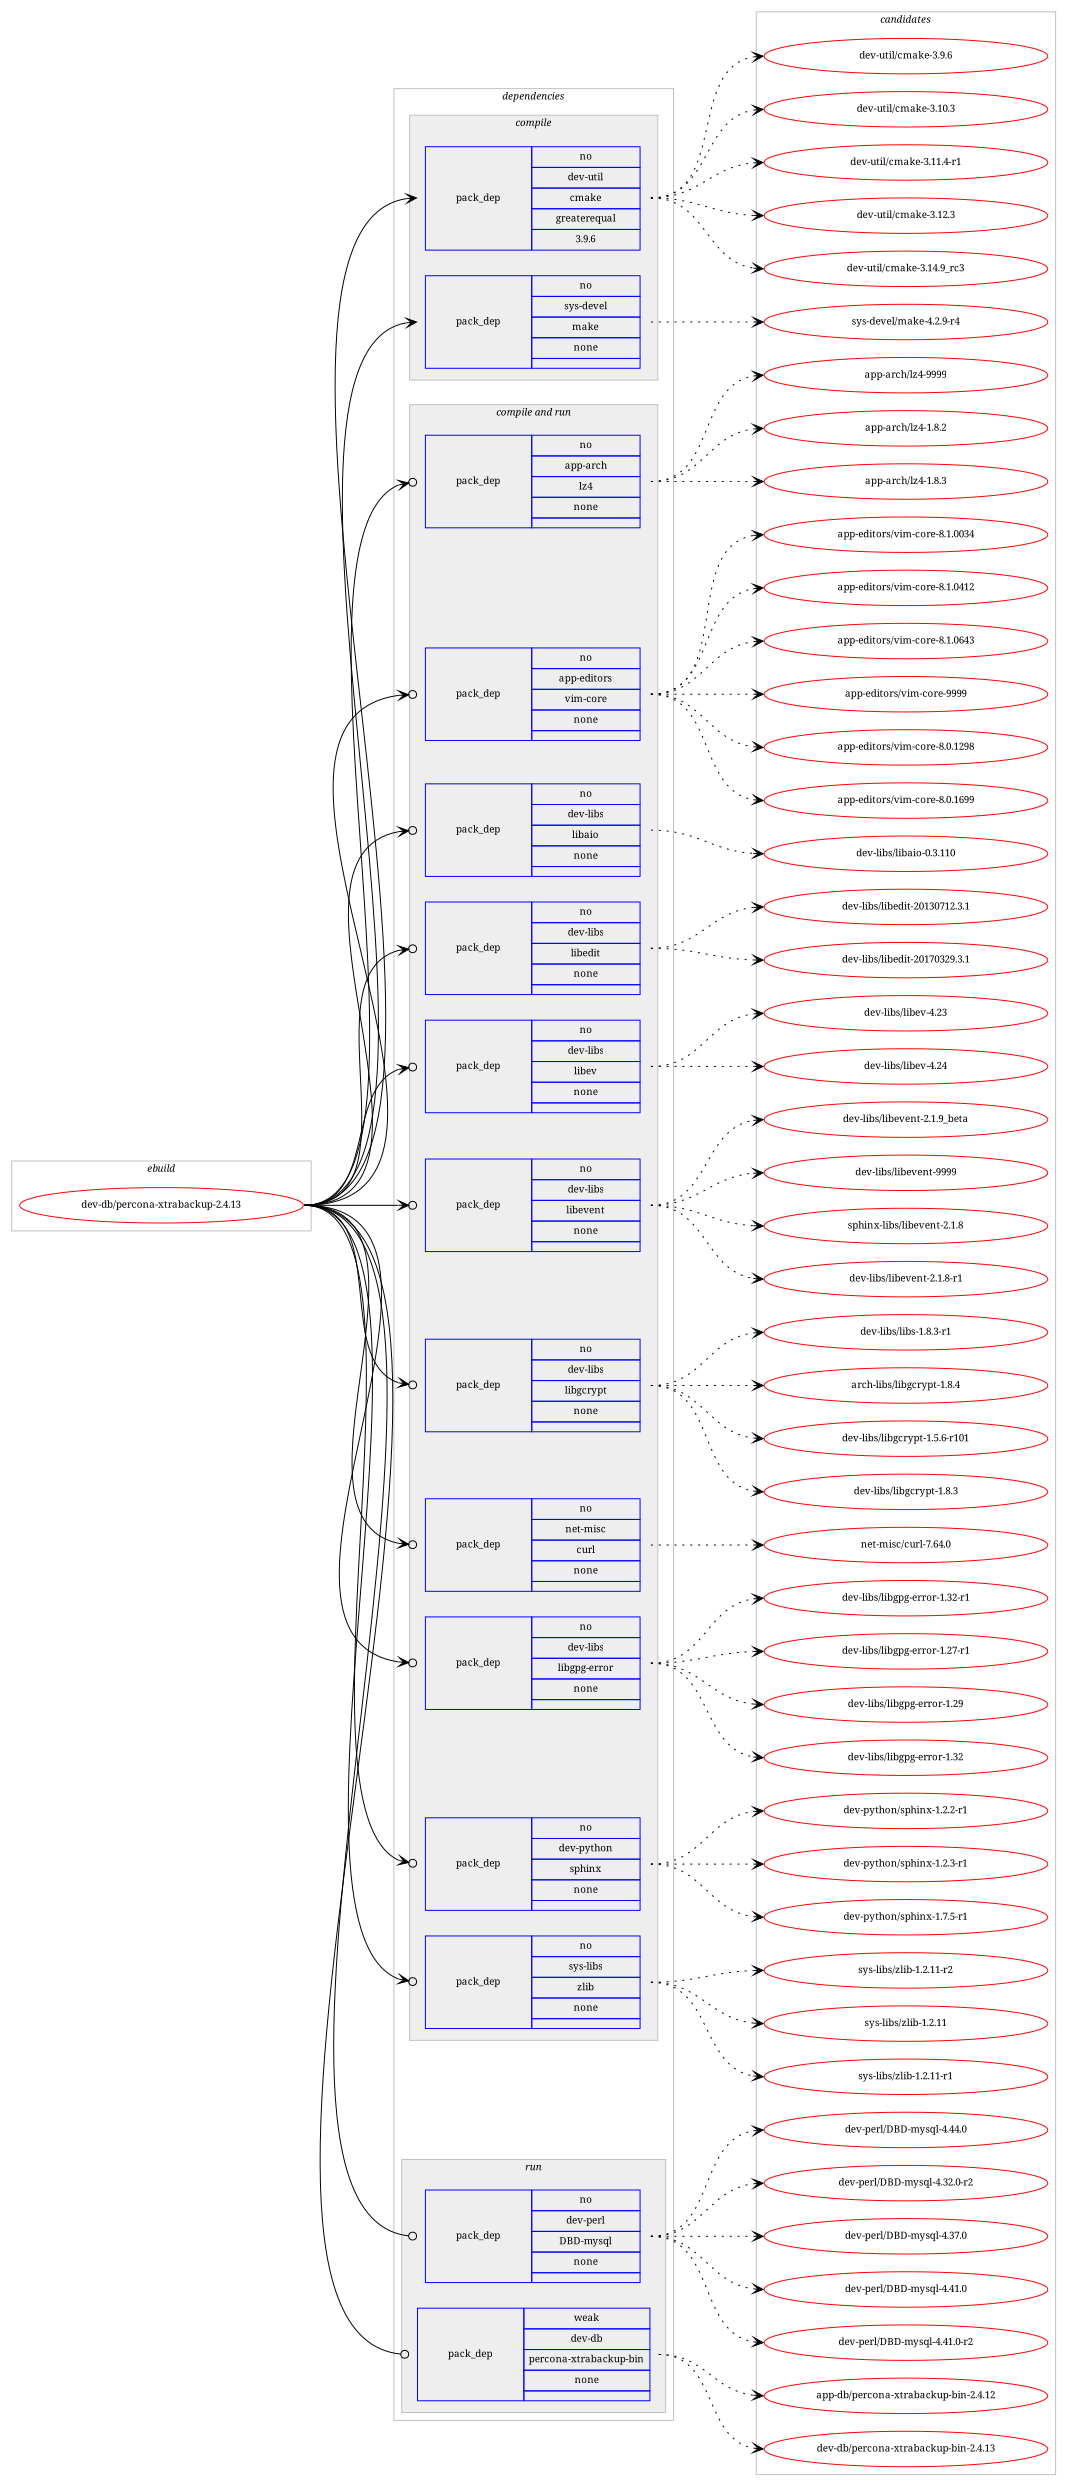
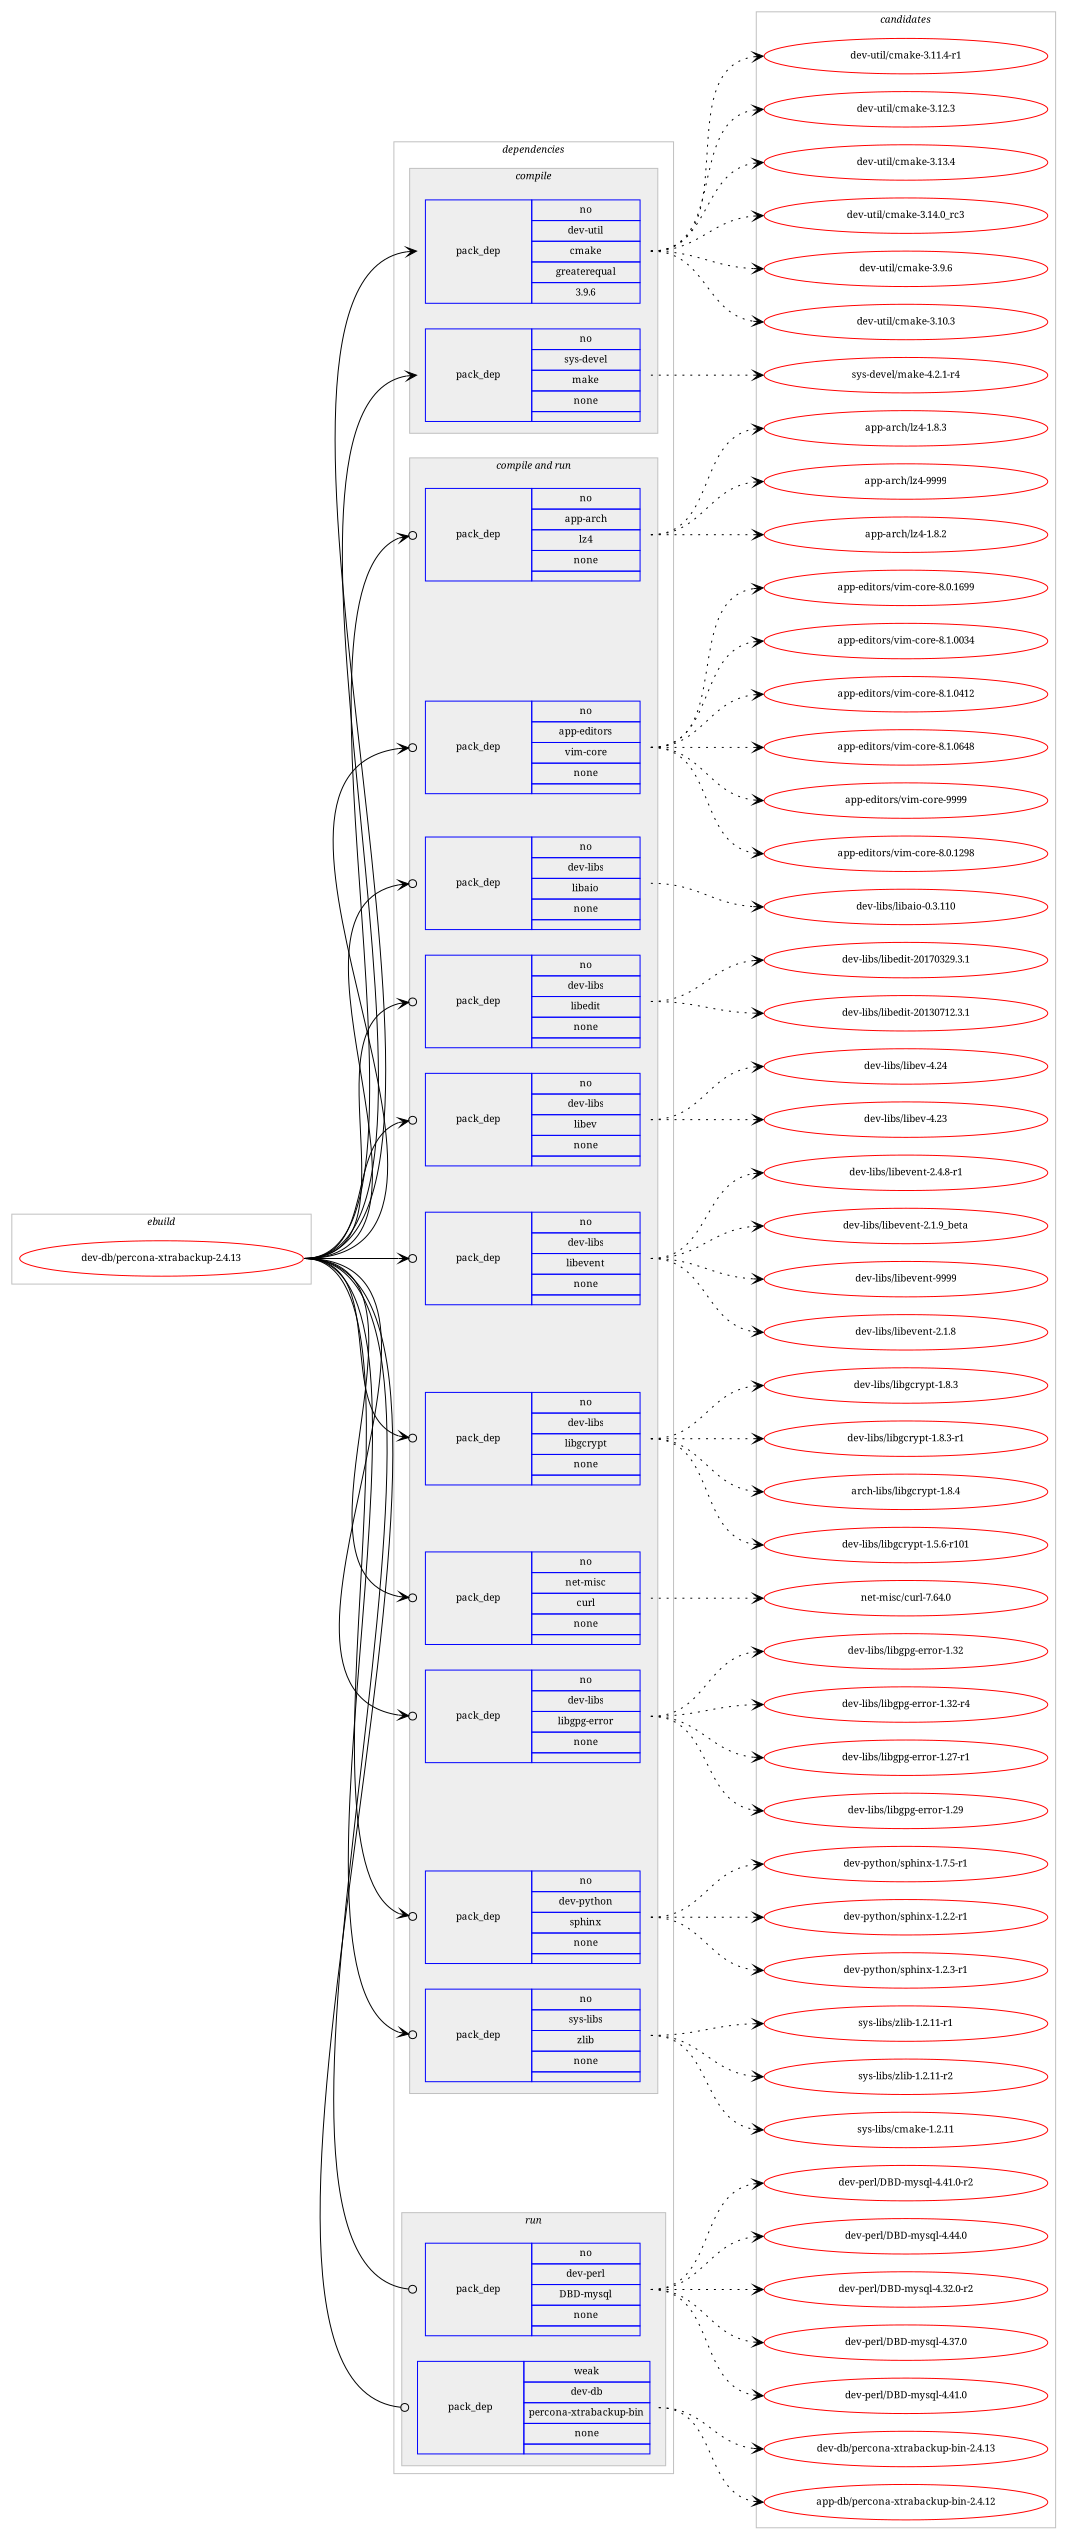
none -> (906, 162)
(906, 269) -> (906, 216)
(906, 322) -> (906, 375)
(906, 641) -> (906, 747)
(906, 1226) -> (906, 1332)
(906, 1279) -> (906, 1173)
(906, 1332) -> (906, 1439)
(906, 1598) -> (906, 1705)
(906, 2024) -> (906, 2130)
